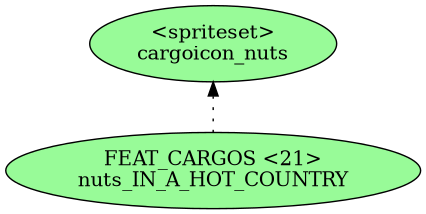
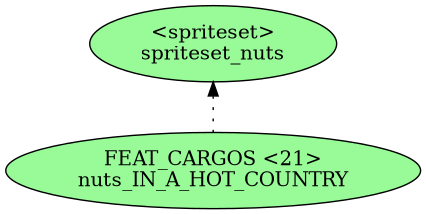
(213, 44) -> (213, 44)
